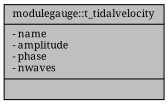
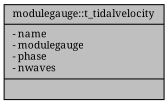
(41, 45) -> (49, 45)
